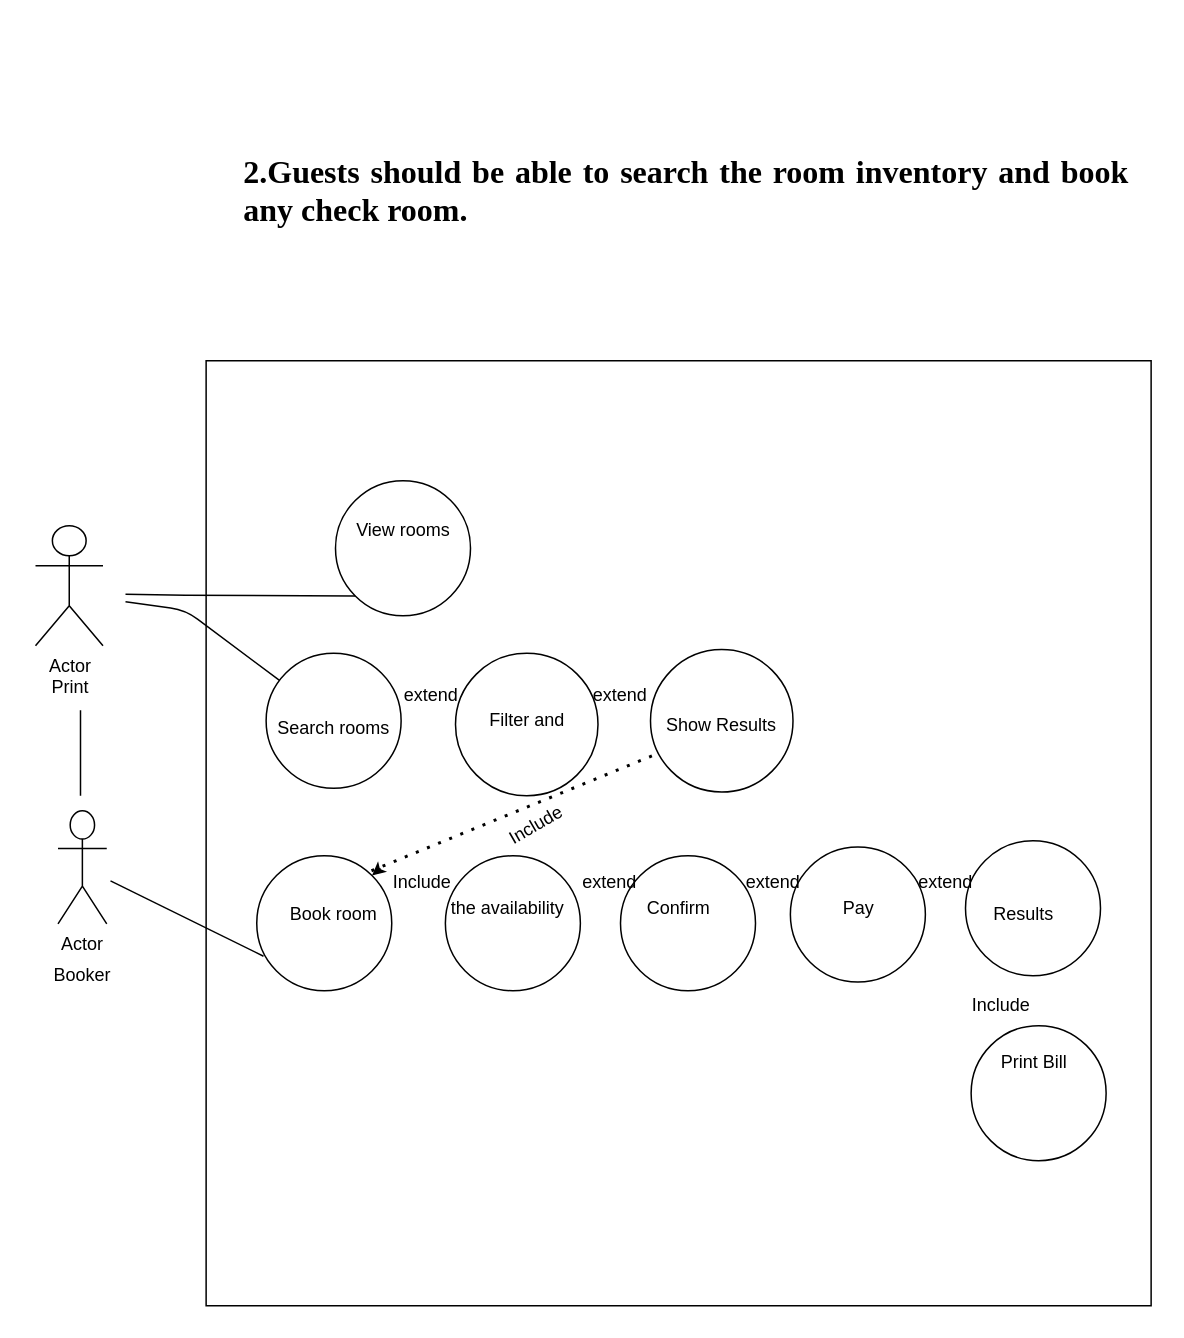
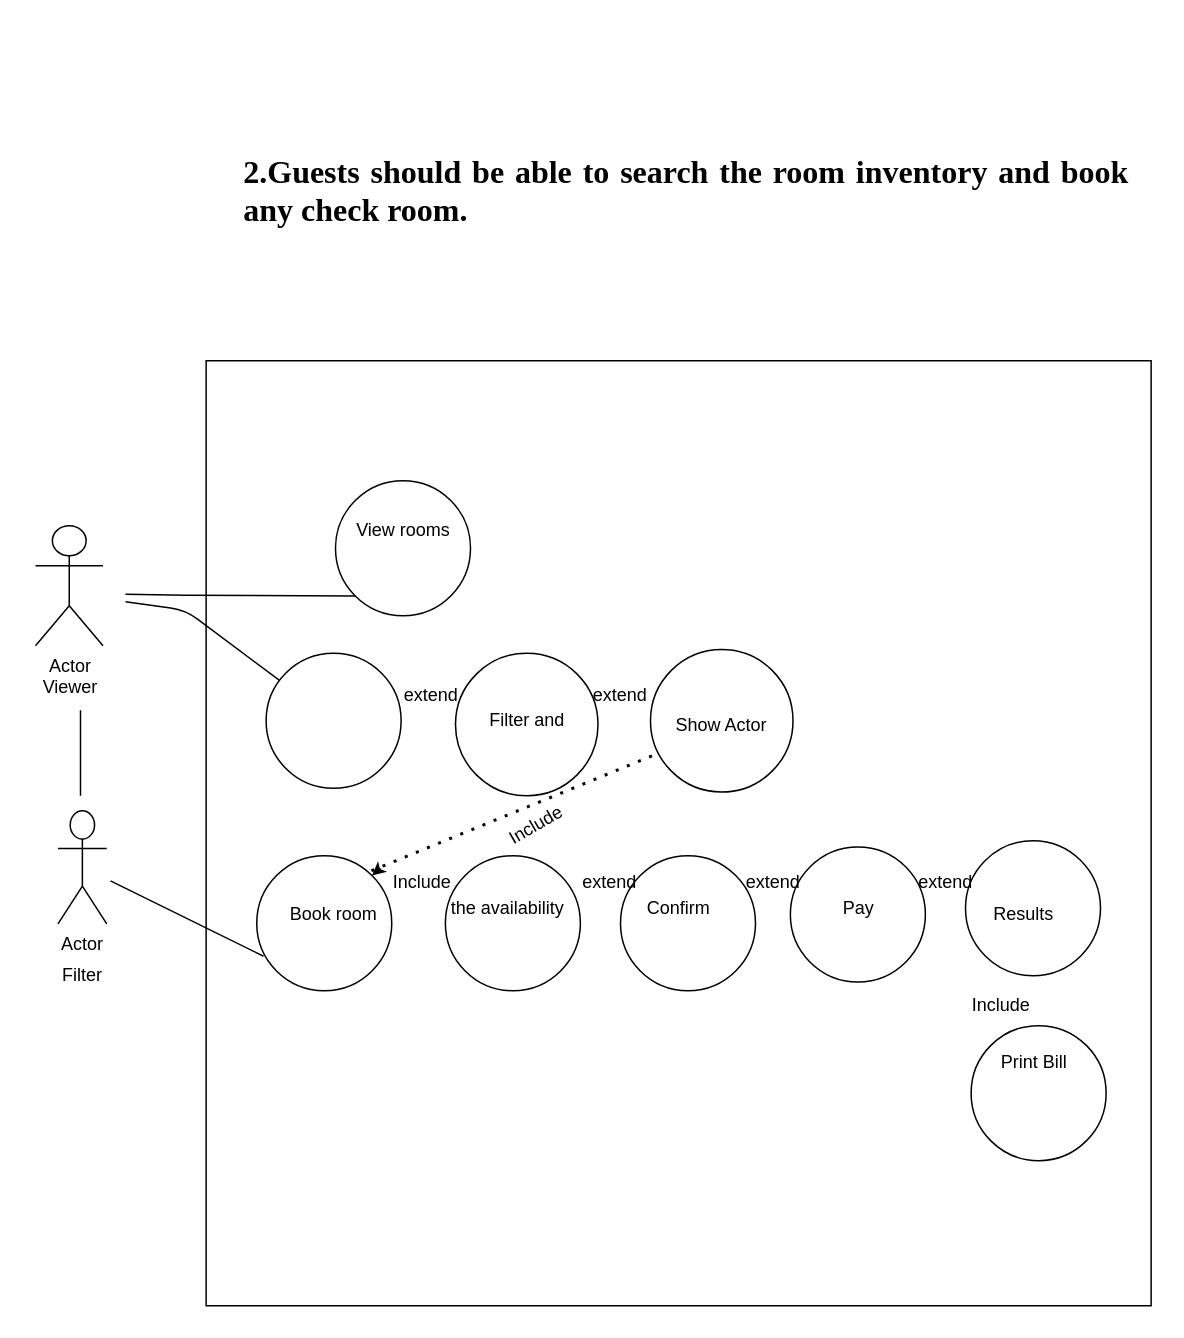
(71, 688) -> (71, 688)
(722, 725) -> (722, 725)
(333, 728) -> none
(83, 976) -> (83, 976)
